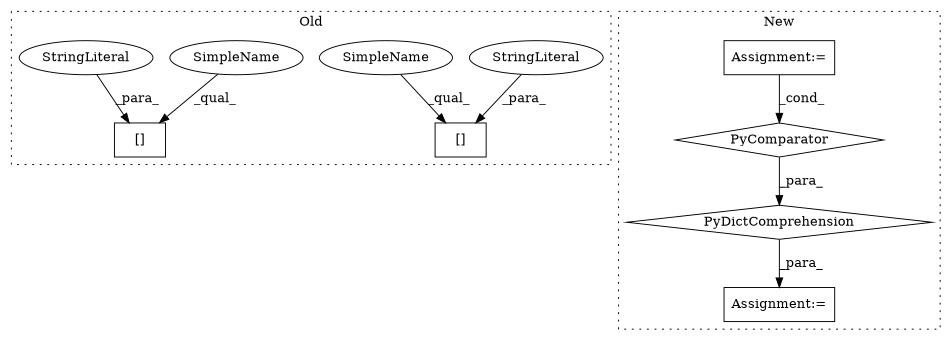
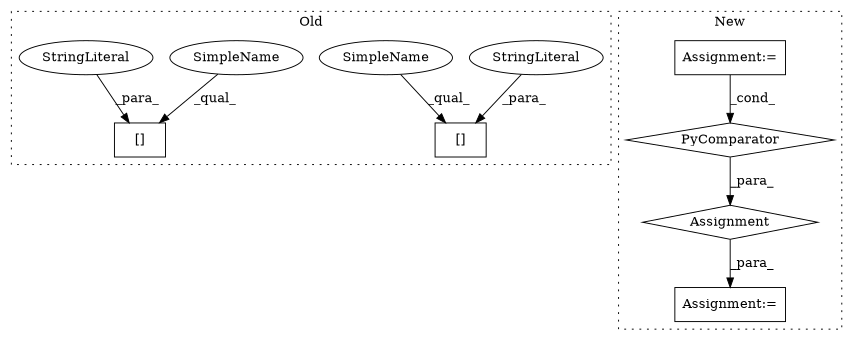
(779, 222) -> (730, 222)
